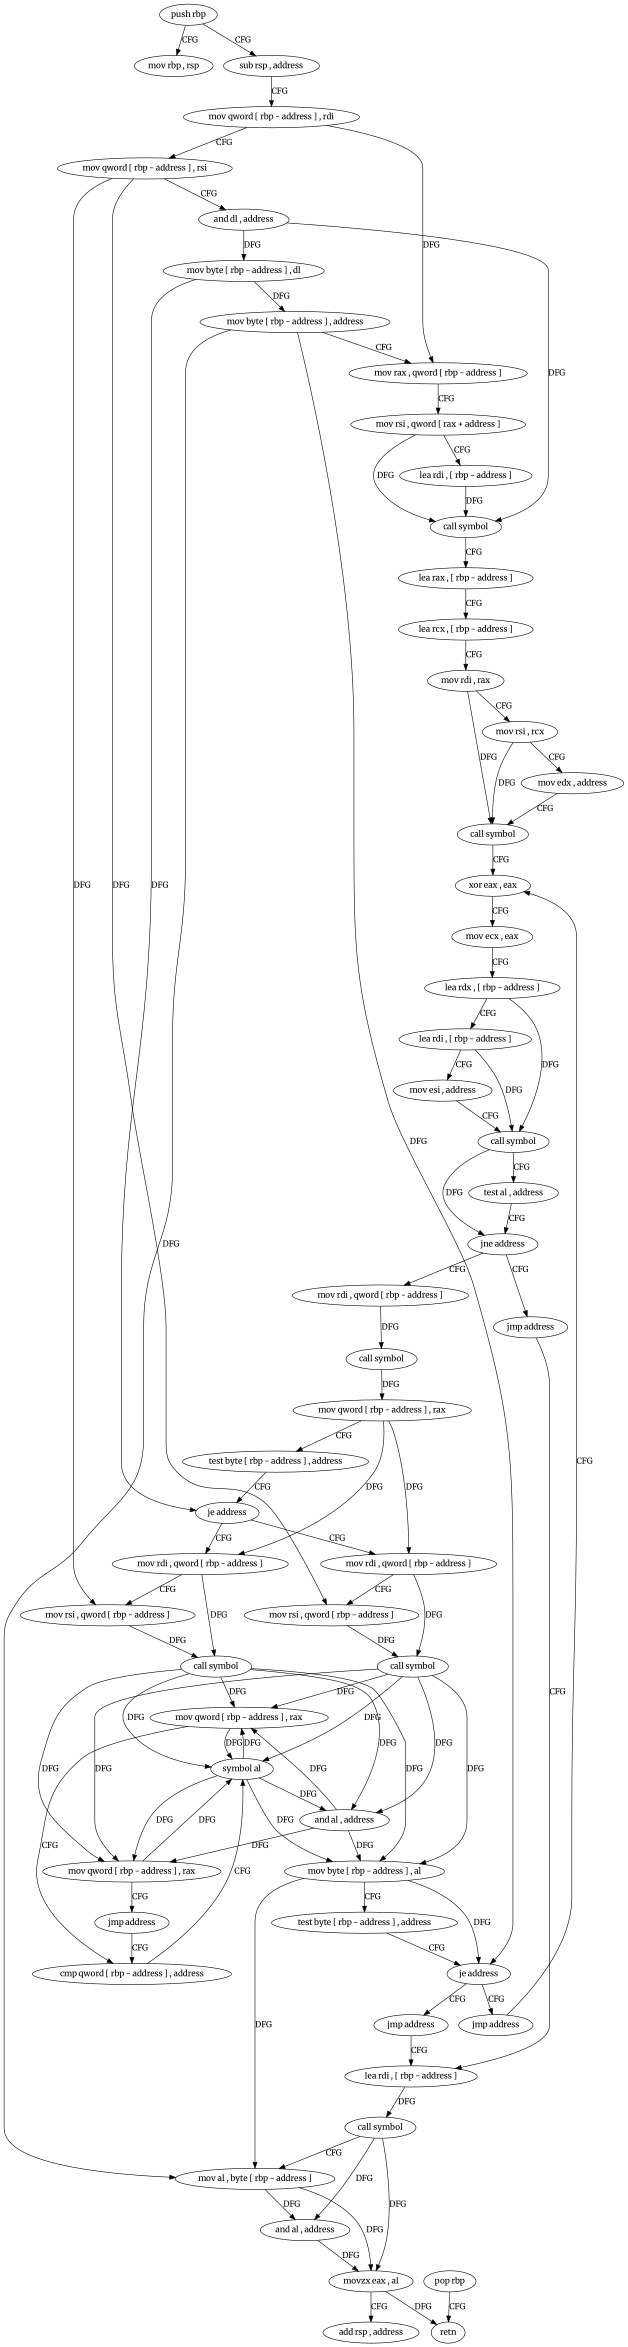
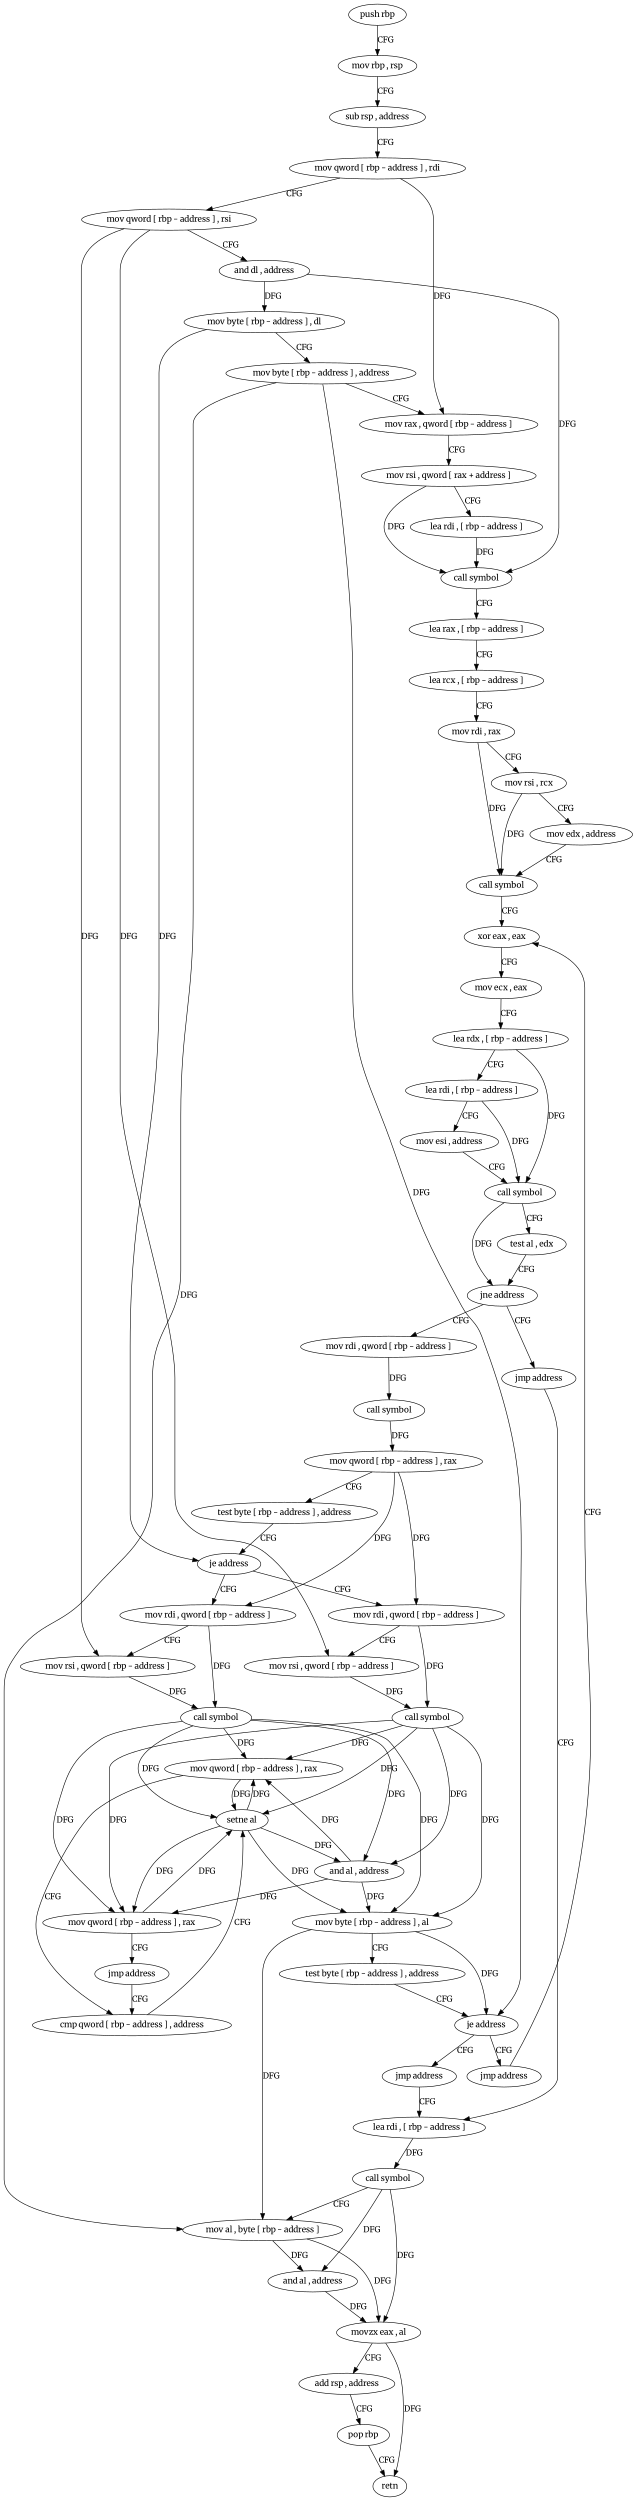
(227, 38) -> (377, 89)
(281, 297) -> (304, 348)
(514, 1193) -> (532, 1244)
(242, 1769) -> (242, 1820)
none -> (354, 2407)
